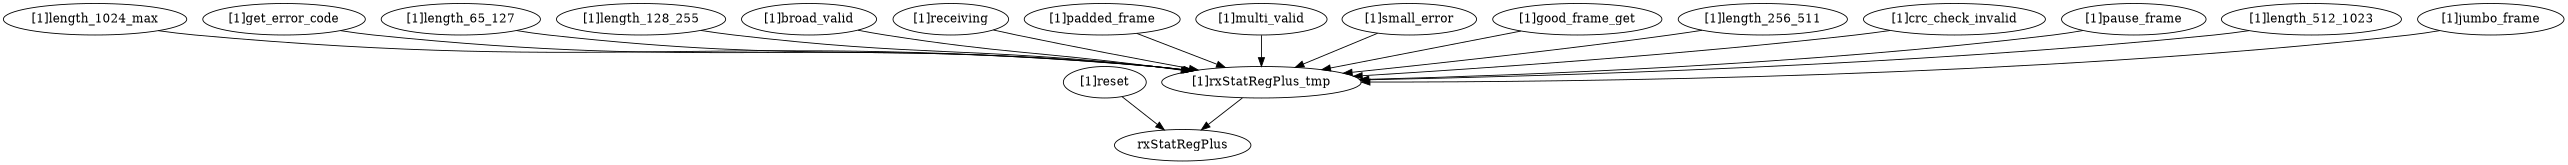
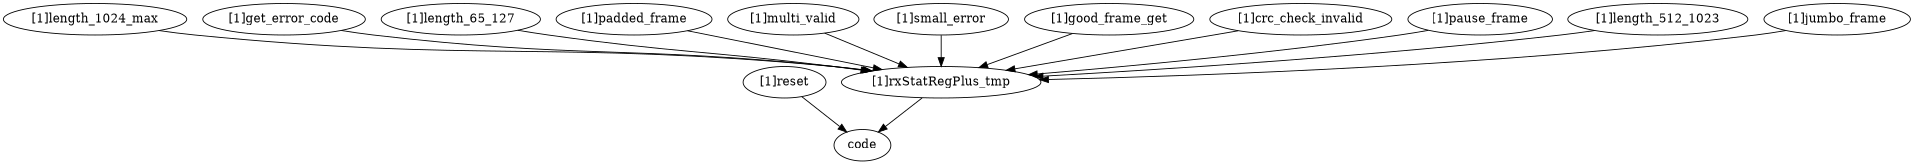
(641, 19) -> none
(809, 19) -> none
(951, 19) -> none
(1763, 19) -> none
(1183, 145) -> (862, 145)
